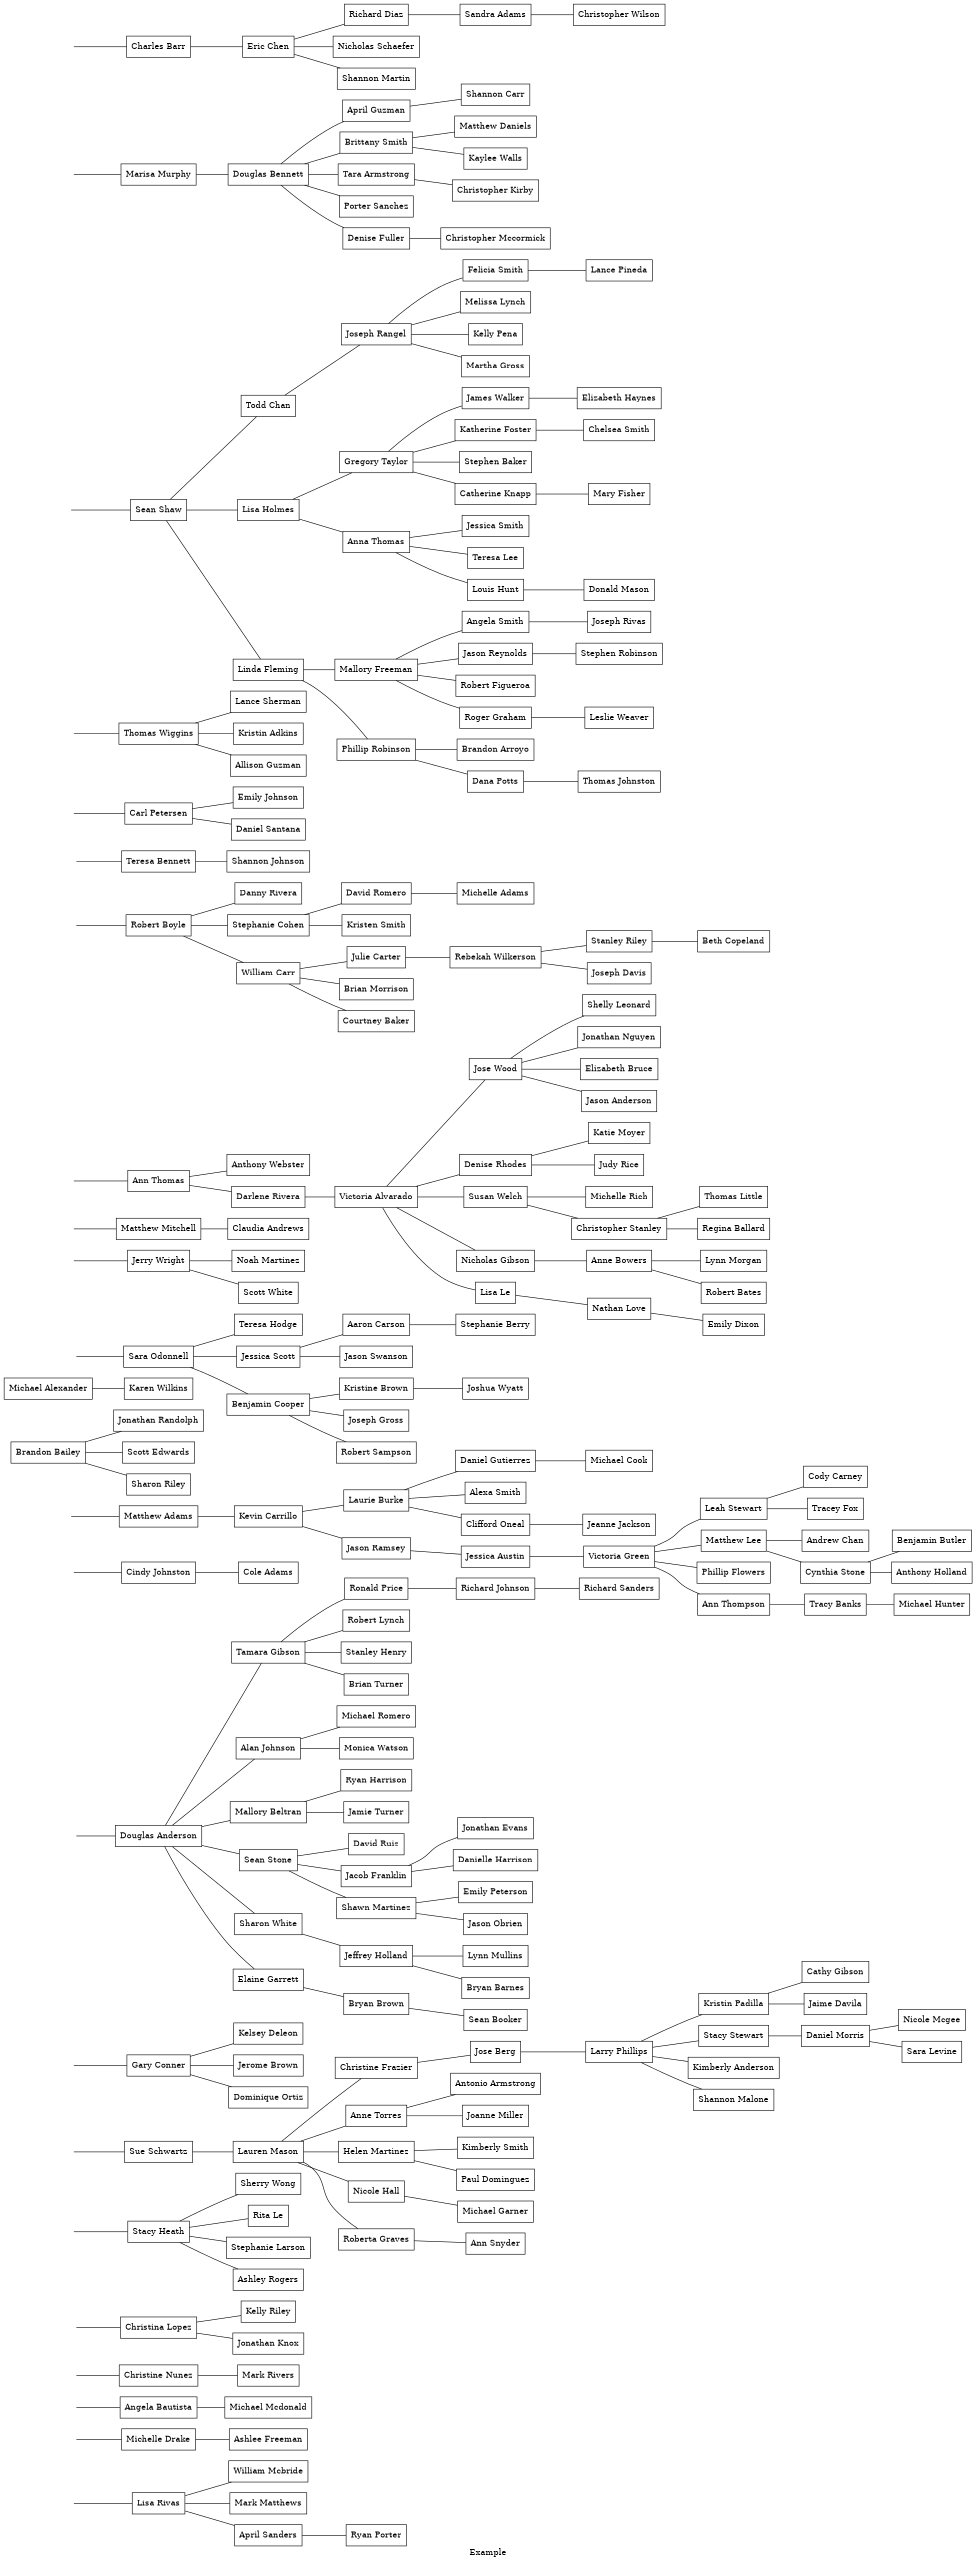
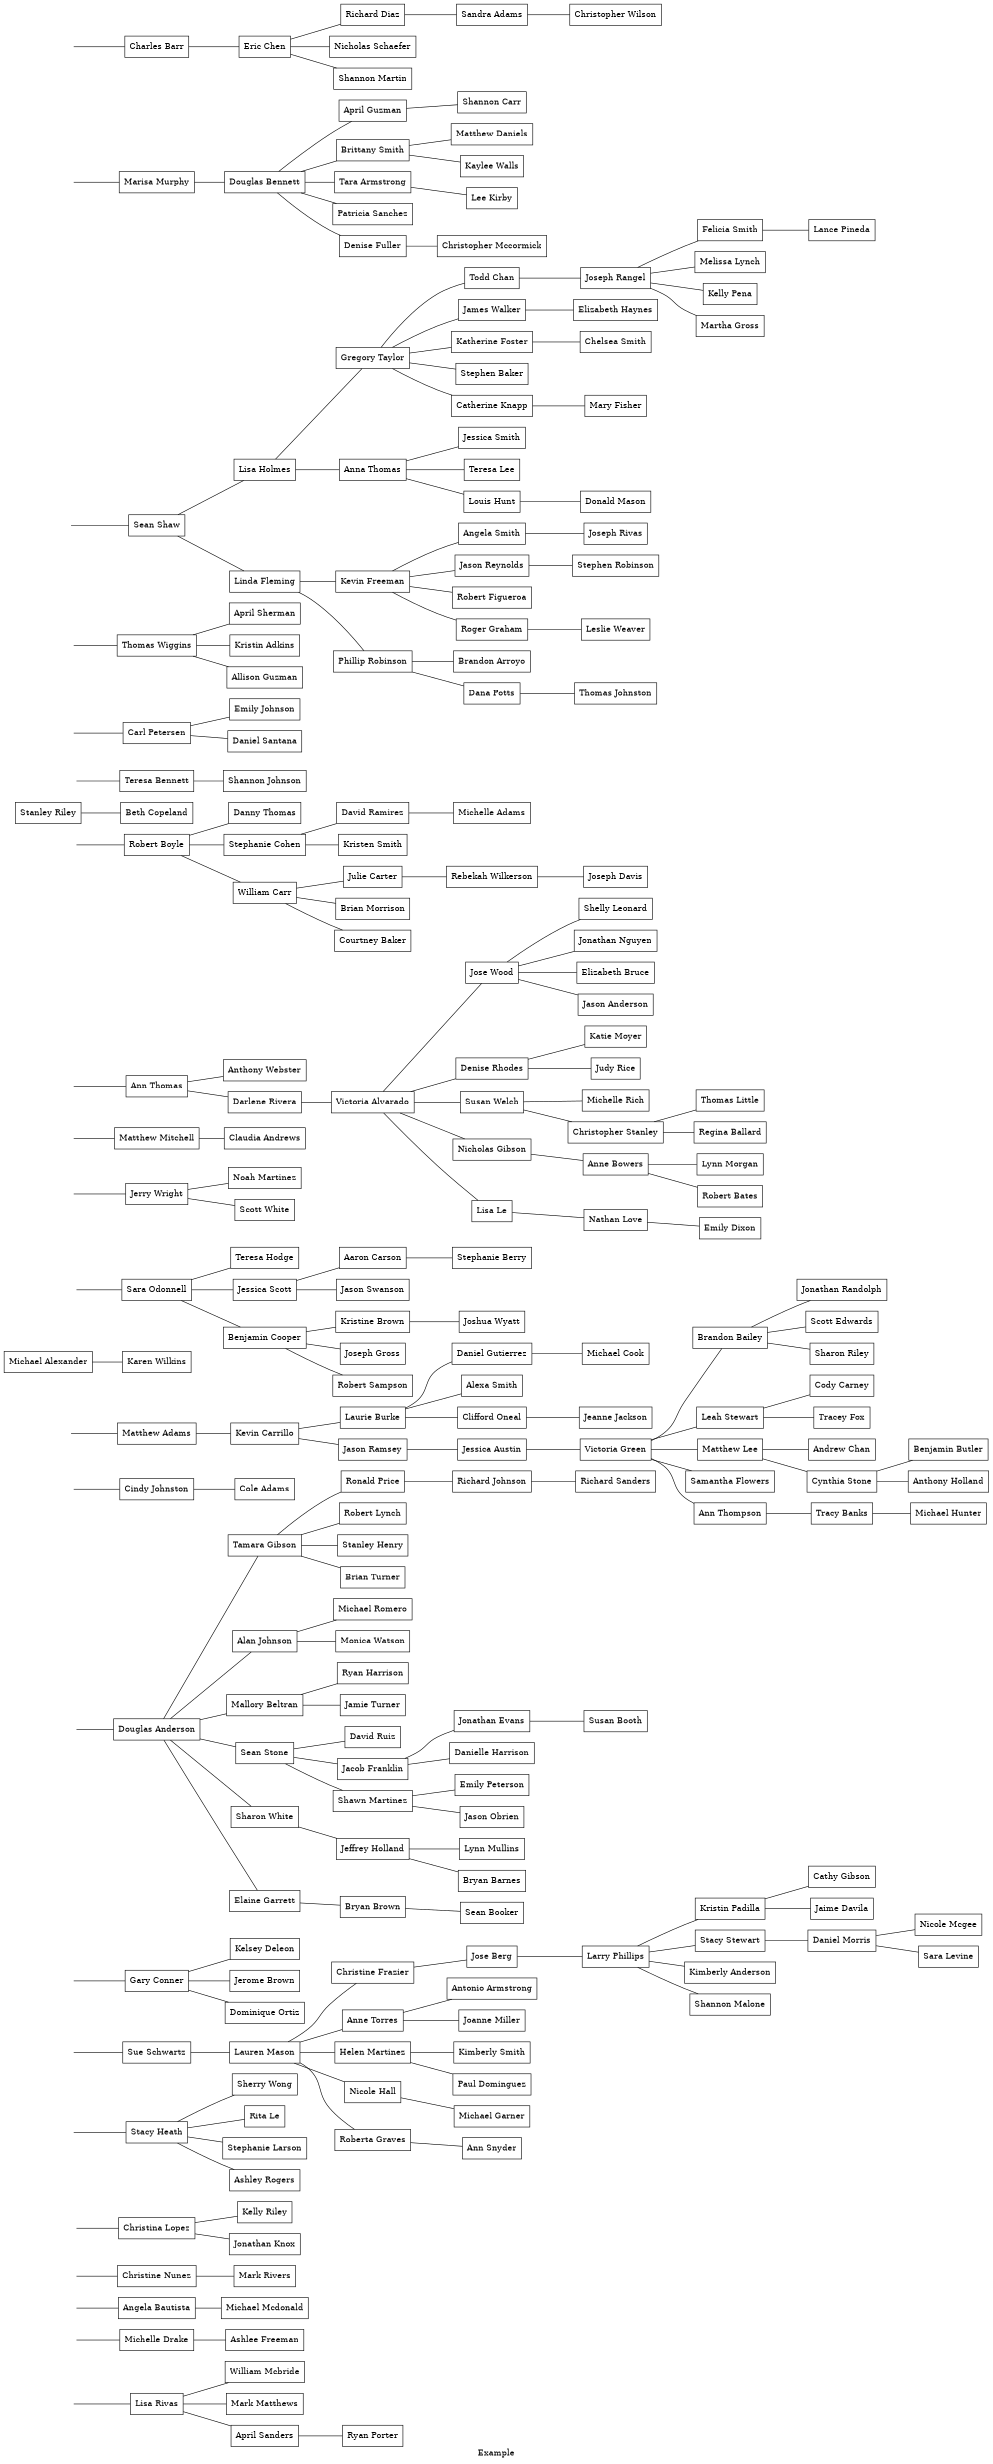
(496, 191) -> (492, 198)
(376, 206) -> (373, 214)
(213, 458) -> (418, 308)
(376, 670) -> (373, 582)
(268, 702) -> (265, 614)
(268, 893) -> (265, 813)
(376, 893) -> (373, 813)
(564, 949) -> none
none -> (688, 1397)
(734, 1573) -> (730, 1482)
none -> (616, 1721)
